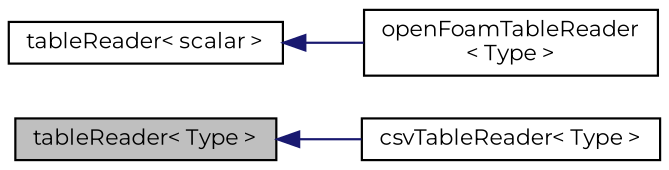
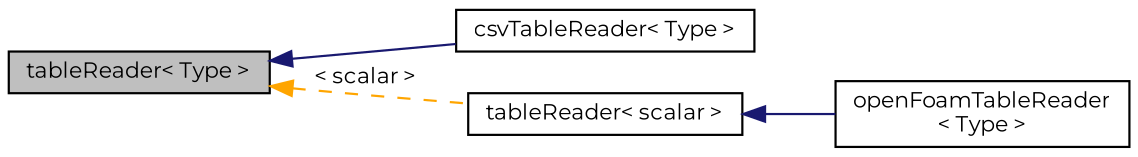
none -> (380, 96)
